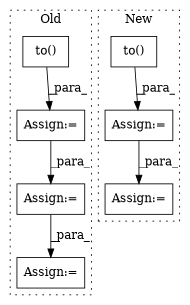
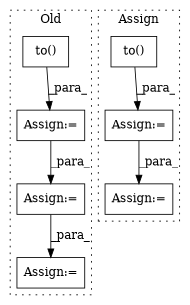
(139, 20) -> (139, 20)
